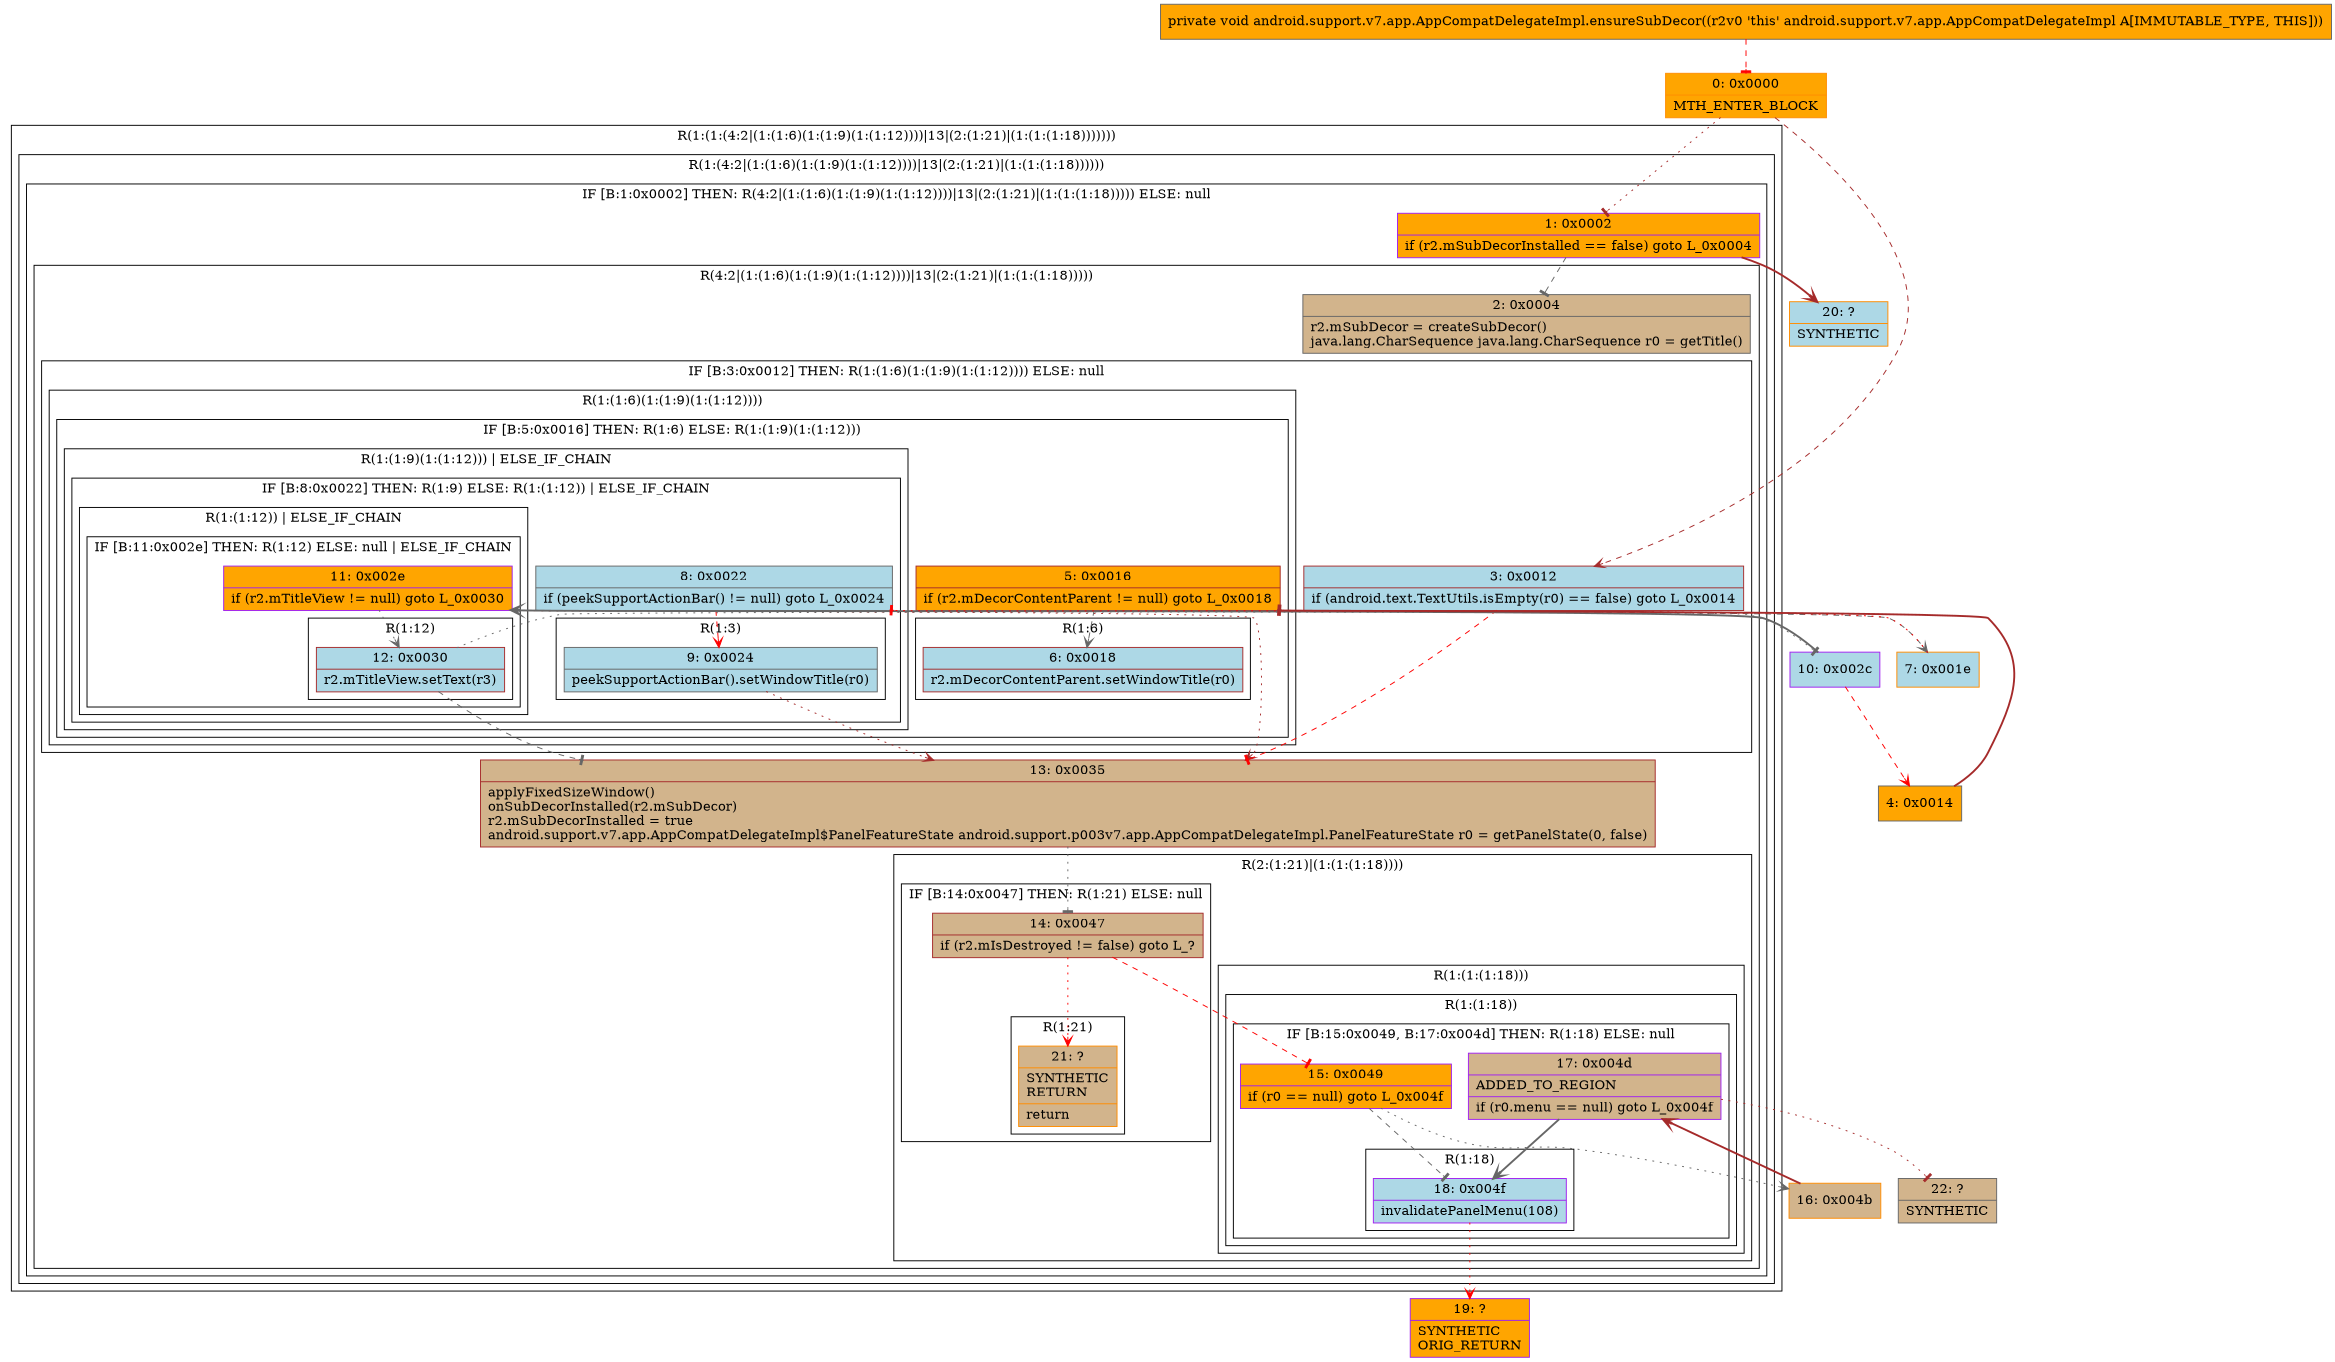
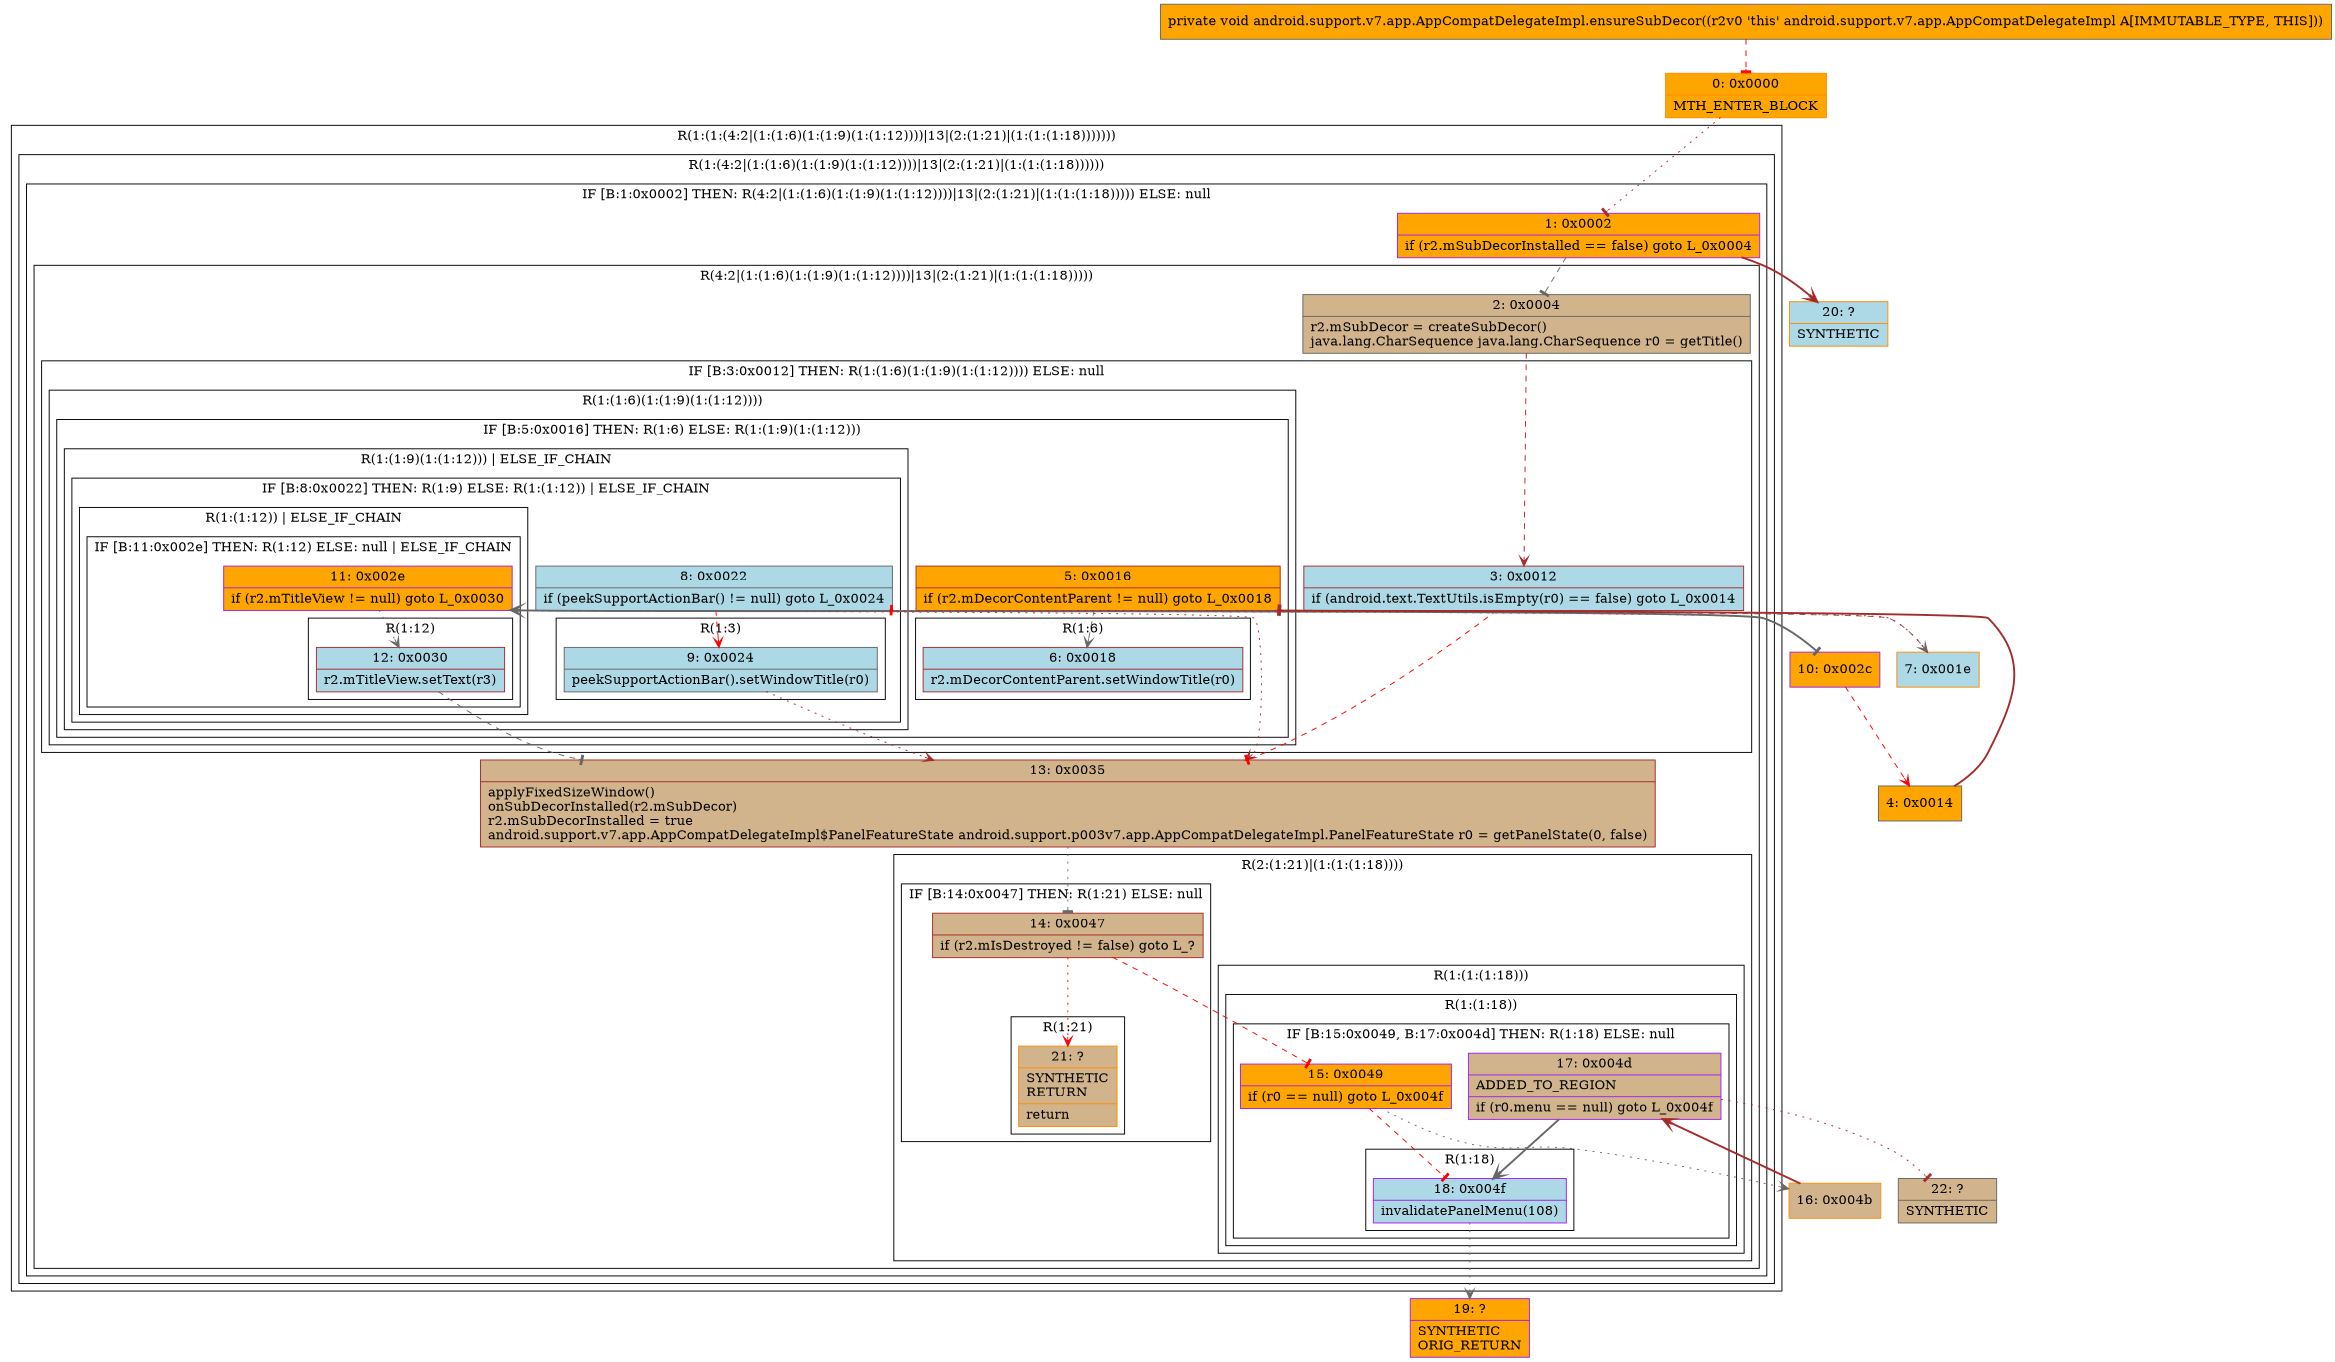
(1874, 387) -> (1525, 455)
(1137, 612) -> (1357, 612)
(1835, 670) -> (1835, 670)
(1406, 1142) -> (1406, 1142)
(1470, 1256) -> (1470, 1256)
